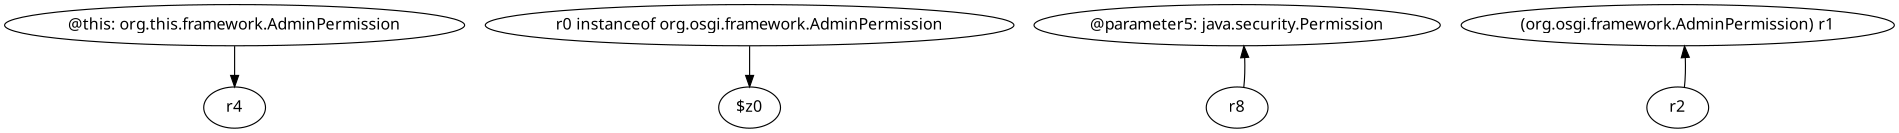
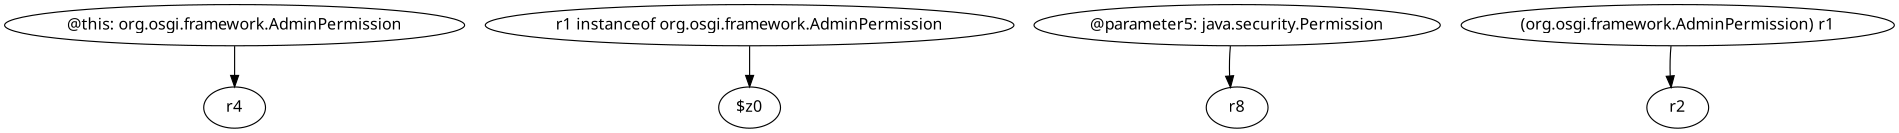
(235, 25) -> (235, 25)
(750, 25) -> (750, 25)
(1245, 73) -> (1230, 61)
(1685, 73) -> (1670, 61)
